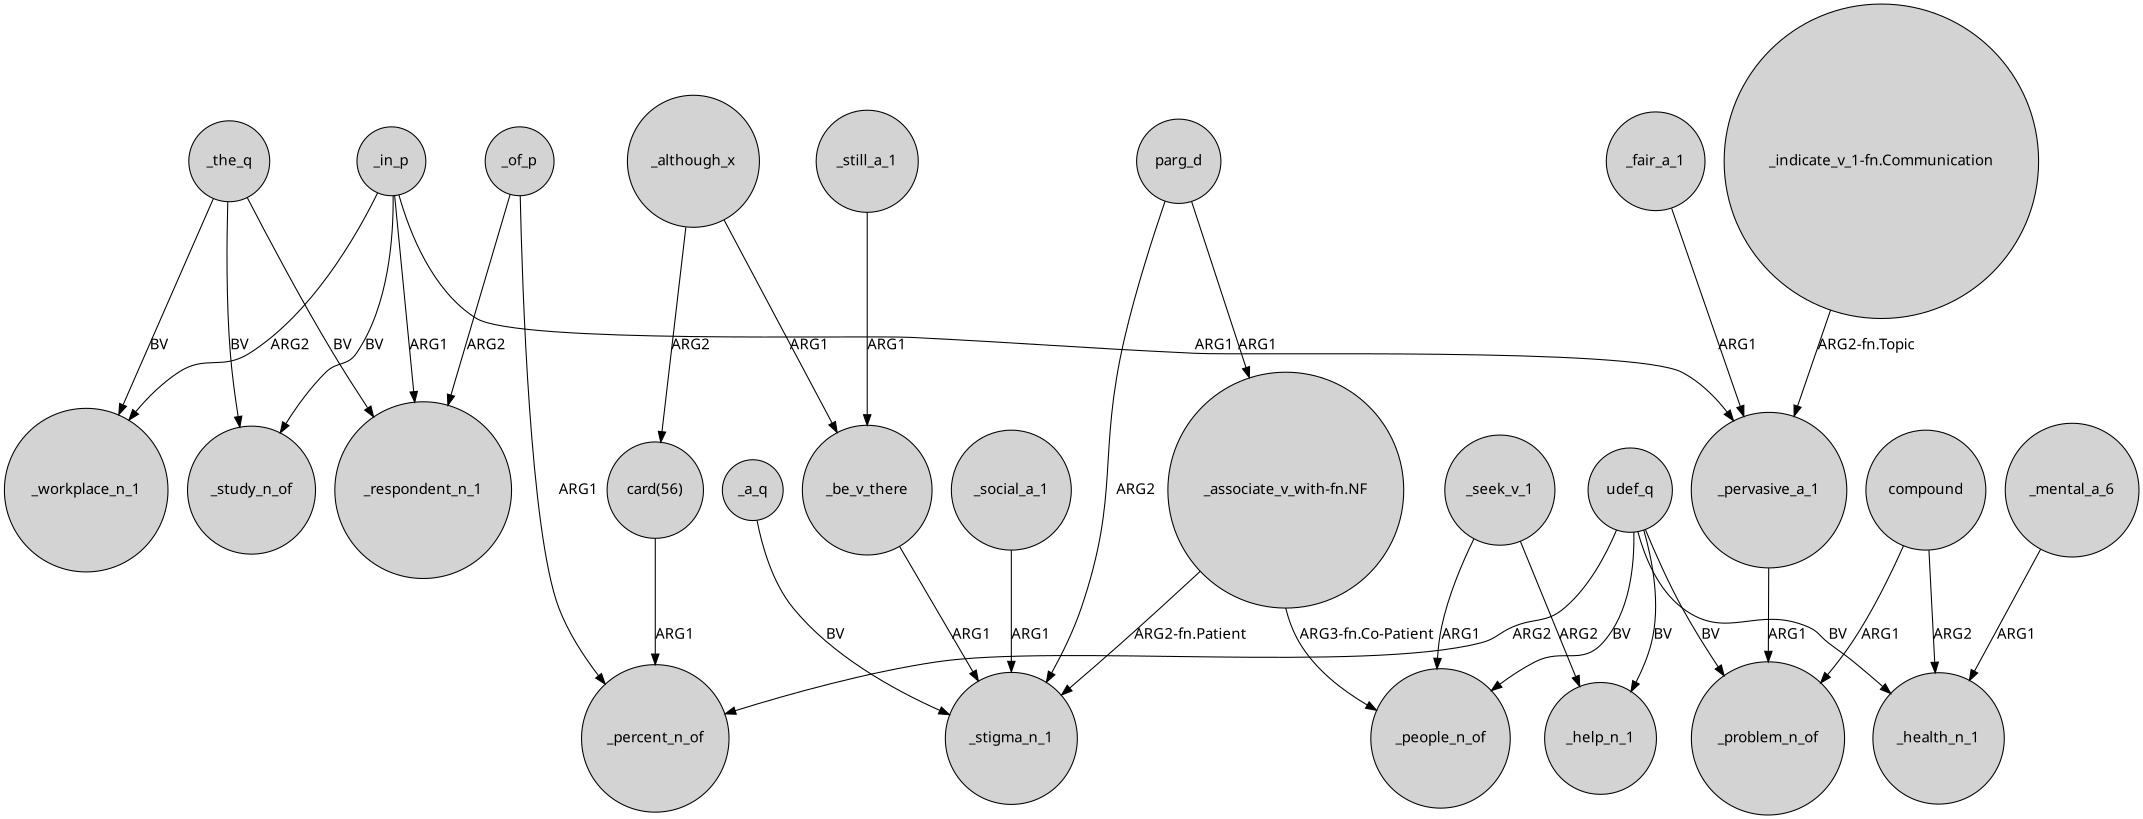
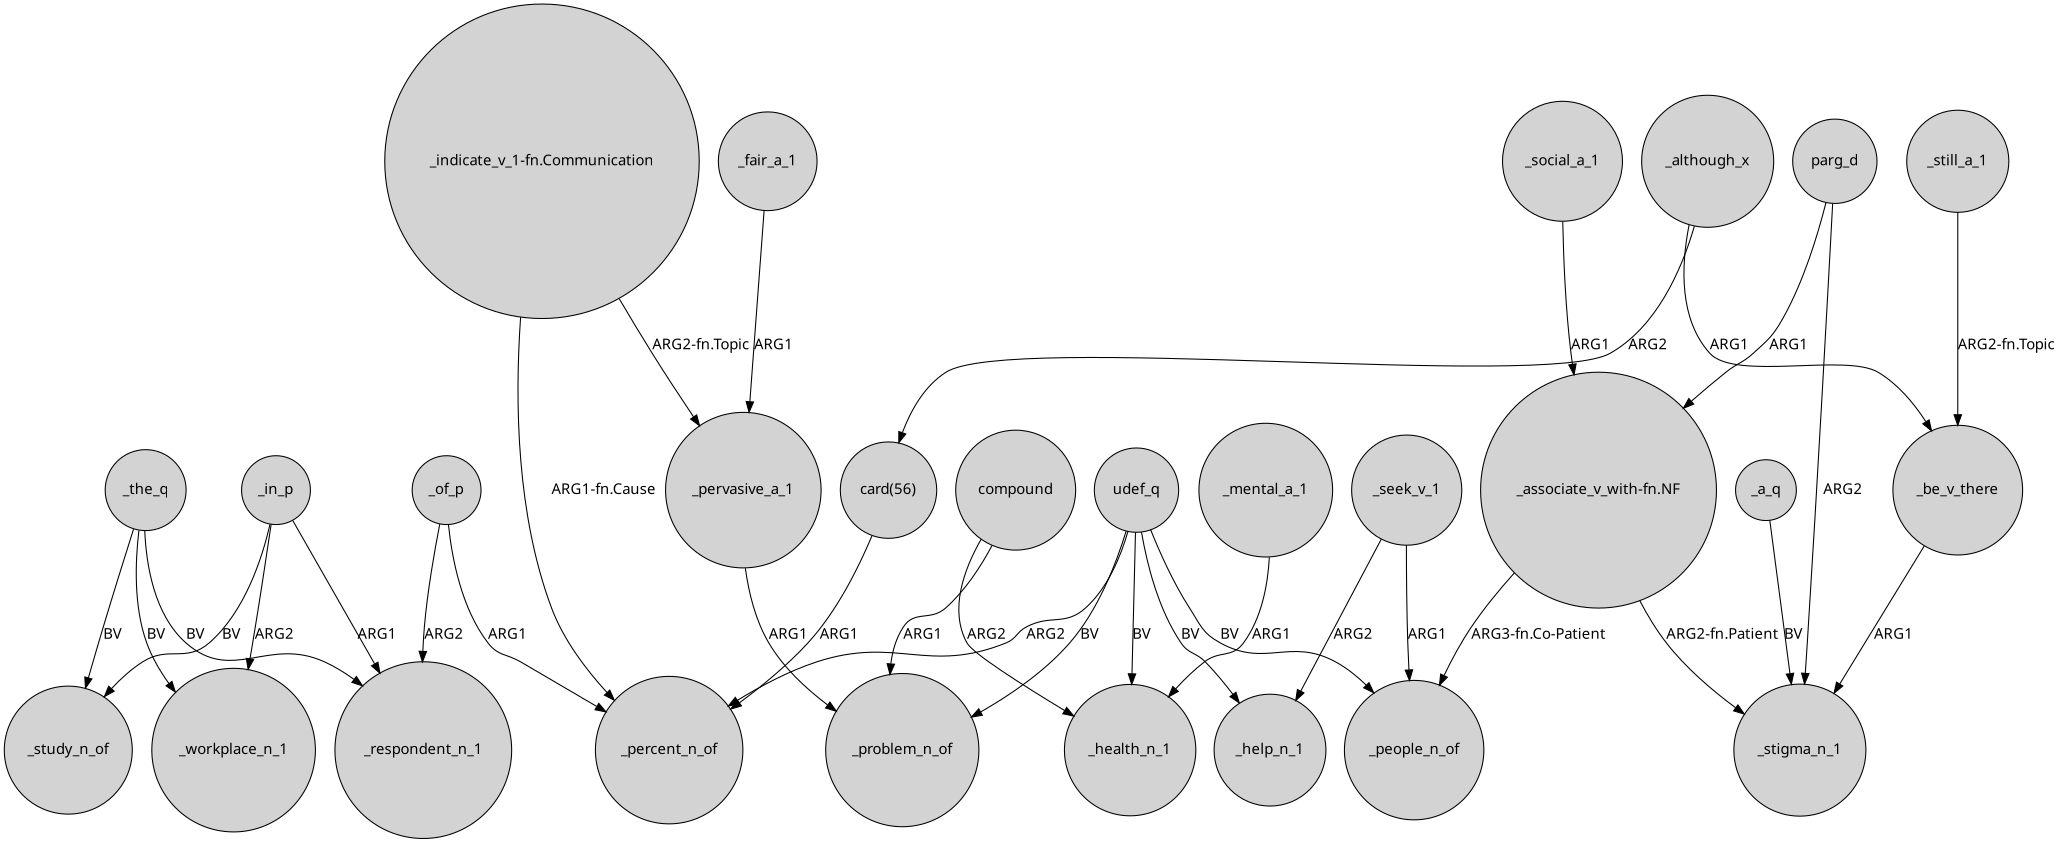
(1035, 344) -> none
(887, 345) -> (2006, 345)
(2072, 490) -> (1266, 490)
none -> (528, 515)
(1011, 606) -> (1566, 293)
